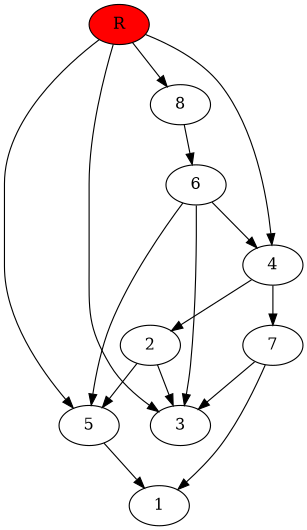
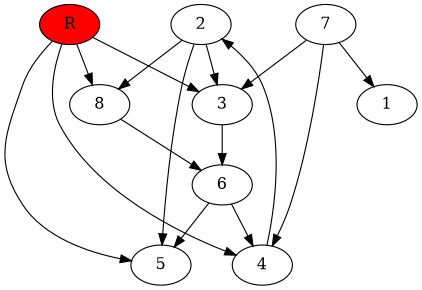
none -> (155, 61)
(195, 300) -> (222, 139)
(273, 300) -> (307, 142)
(120, 461) -> none
